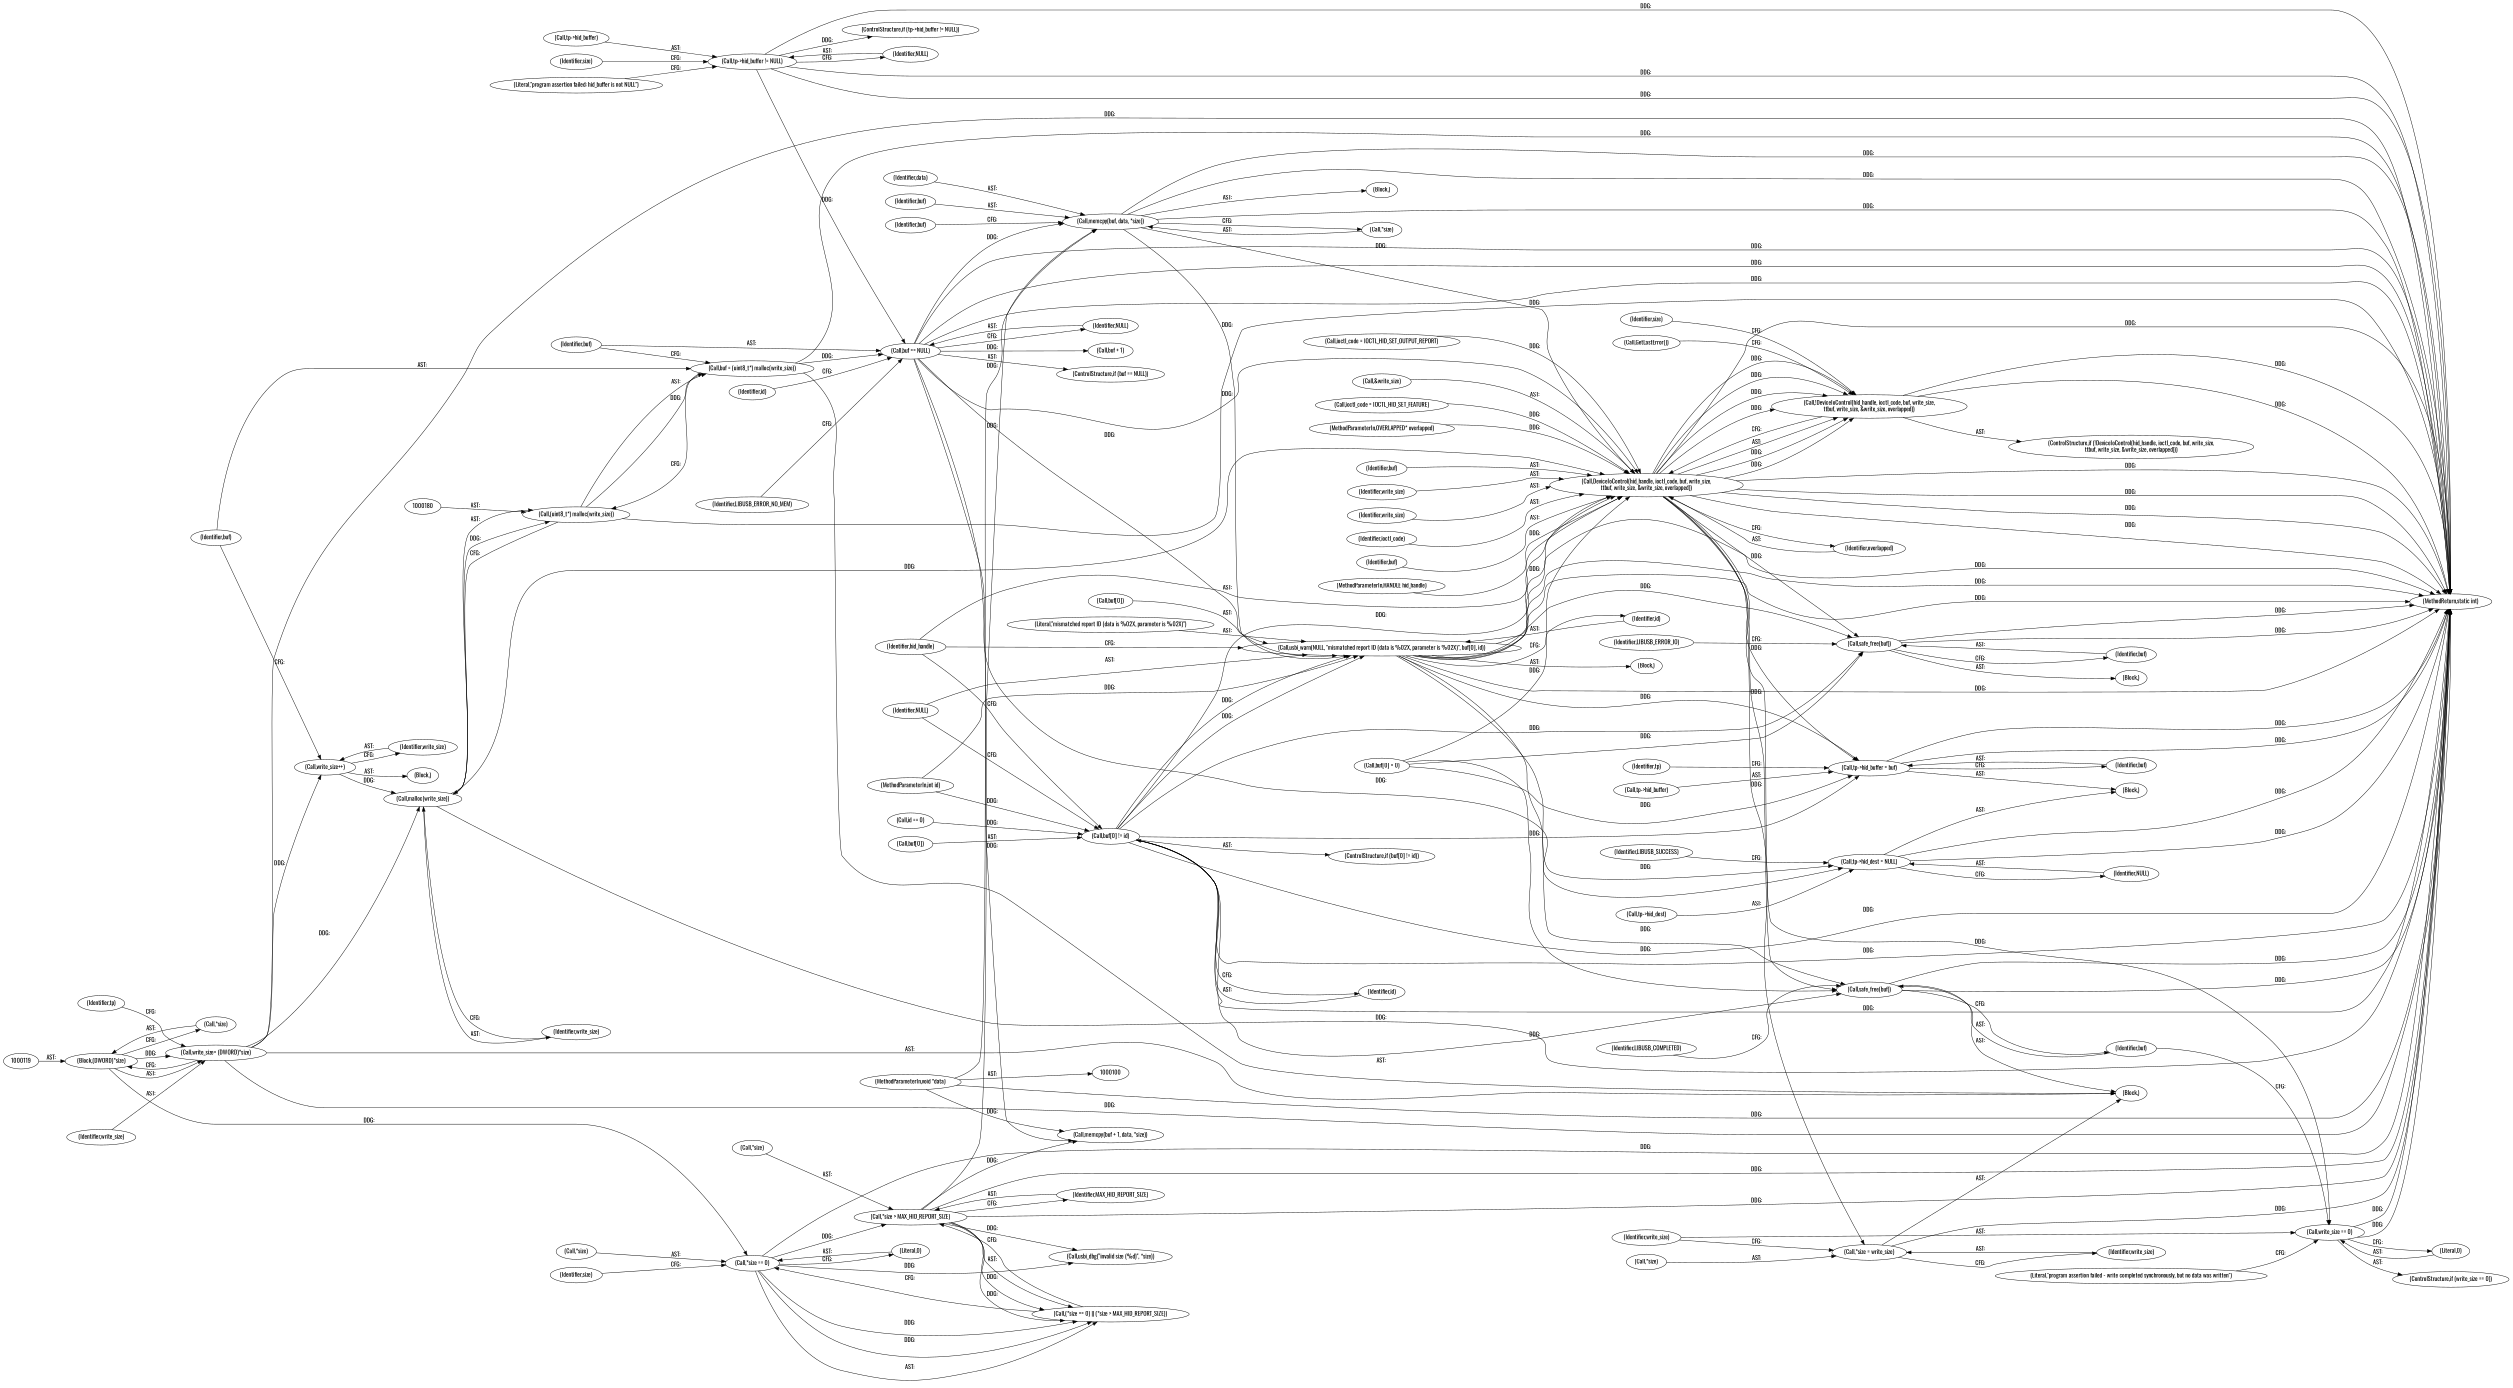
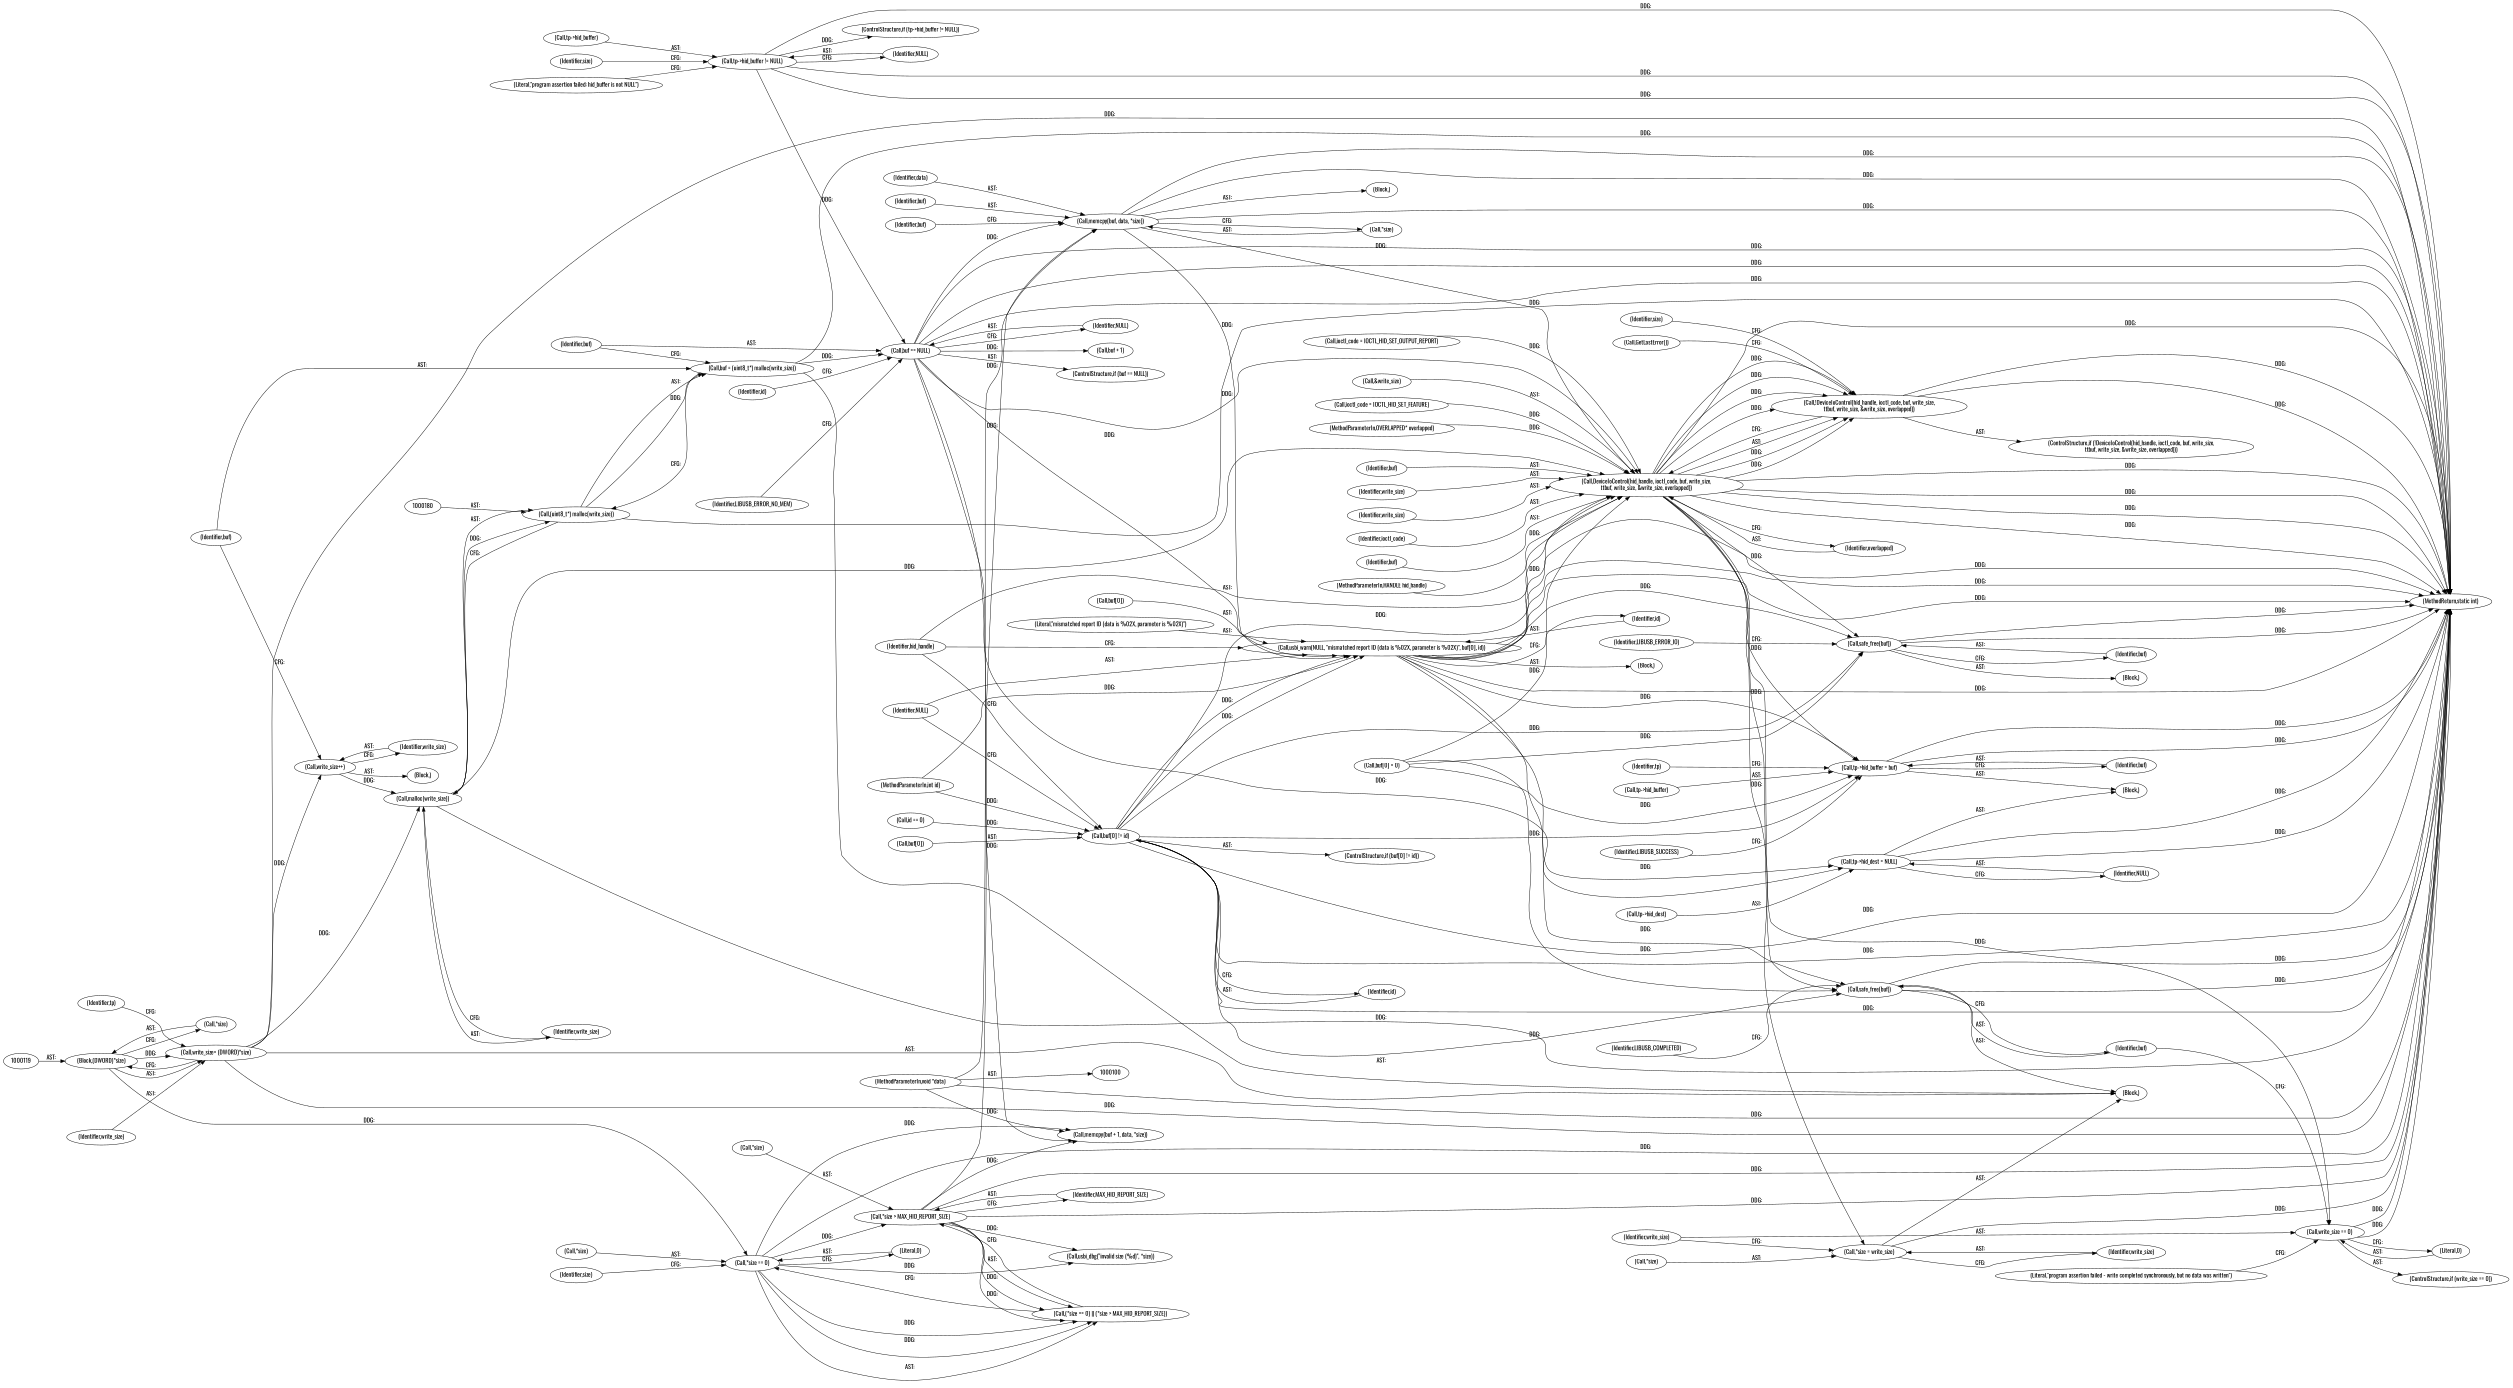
(1755, 862) -> (1782, 837)
none -> (885, 1139)
